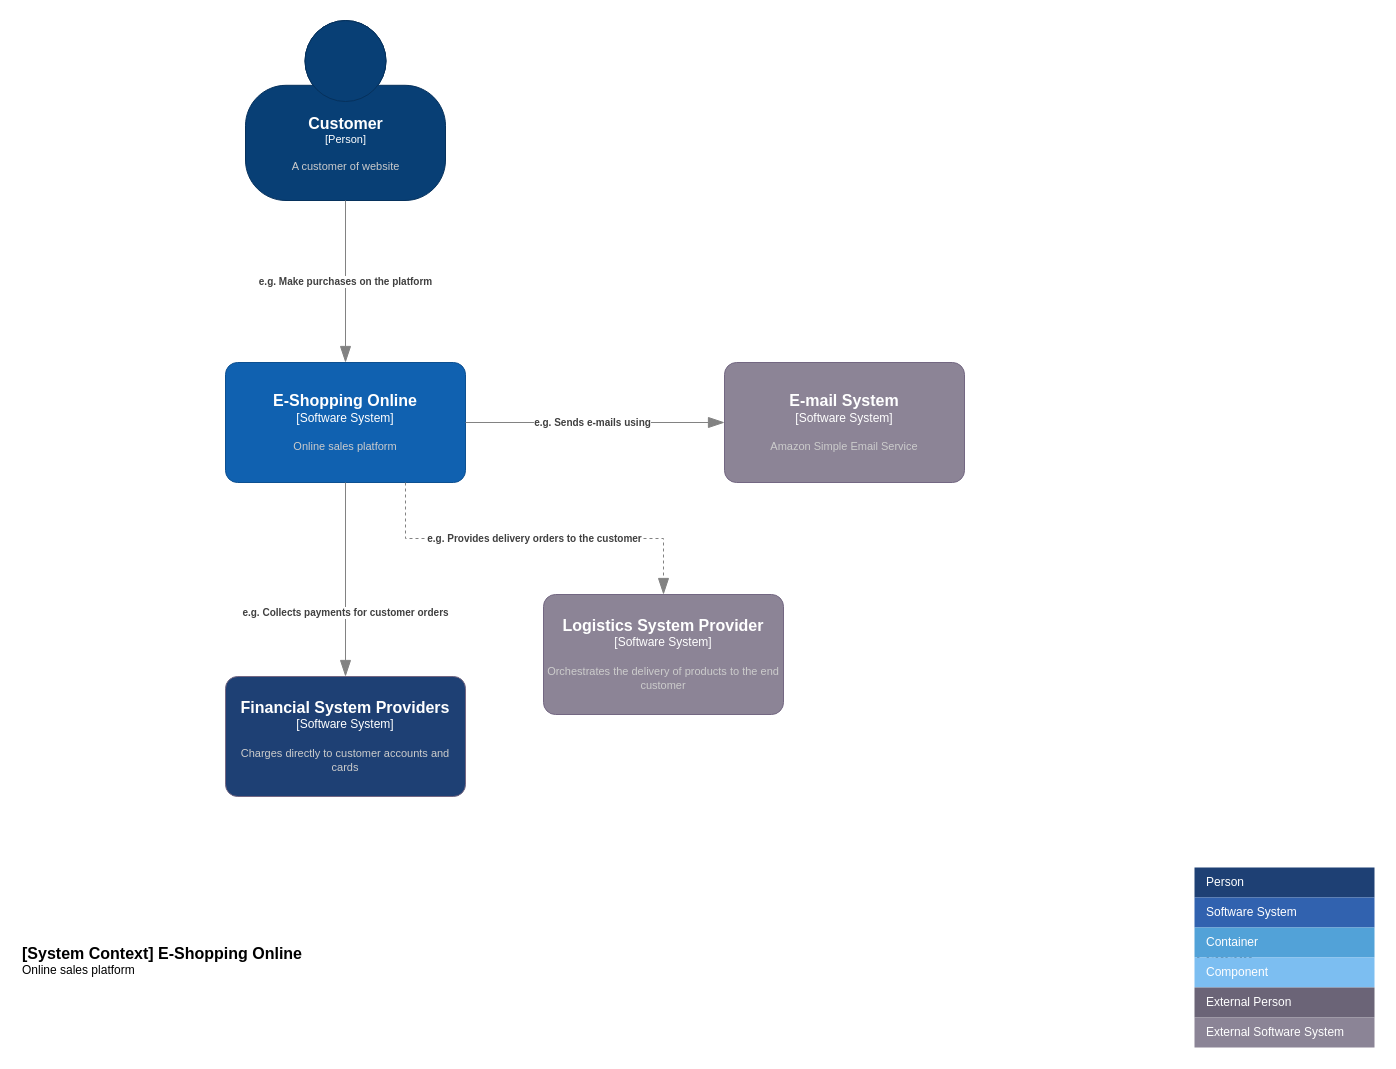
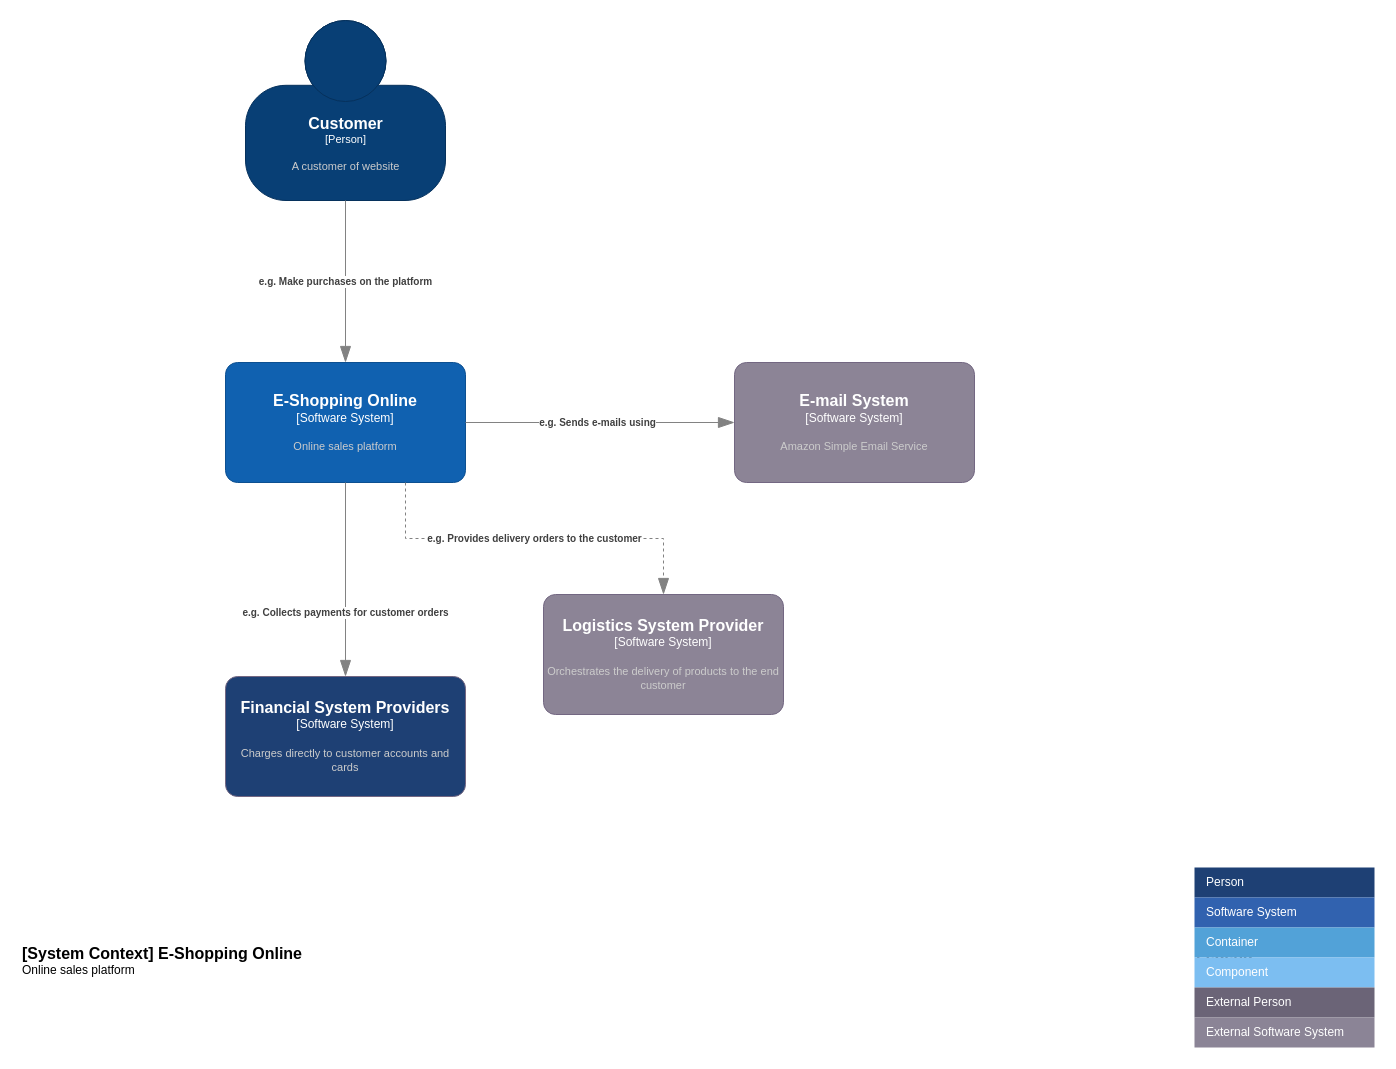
(845, 423) -> (855, 423)
